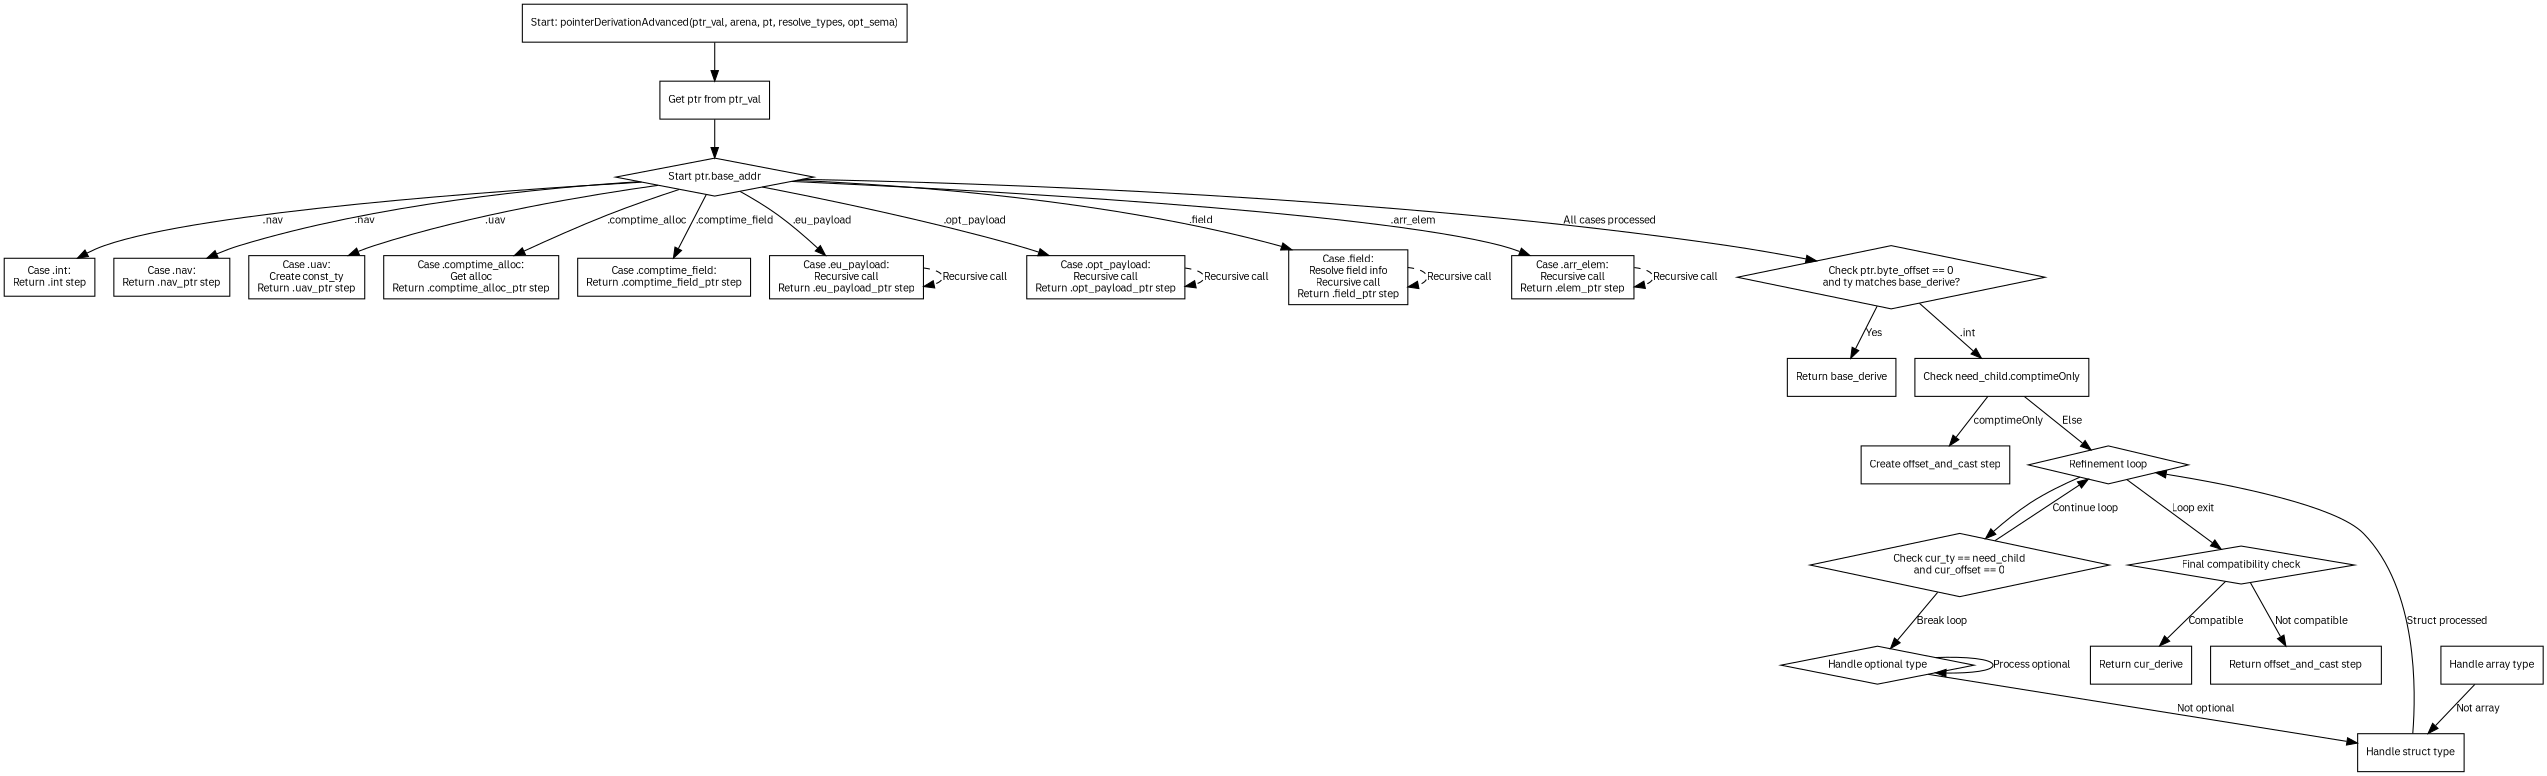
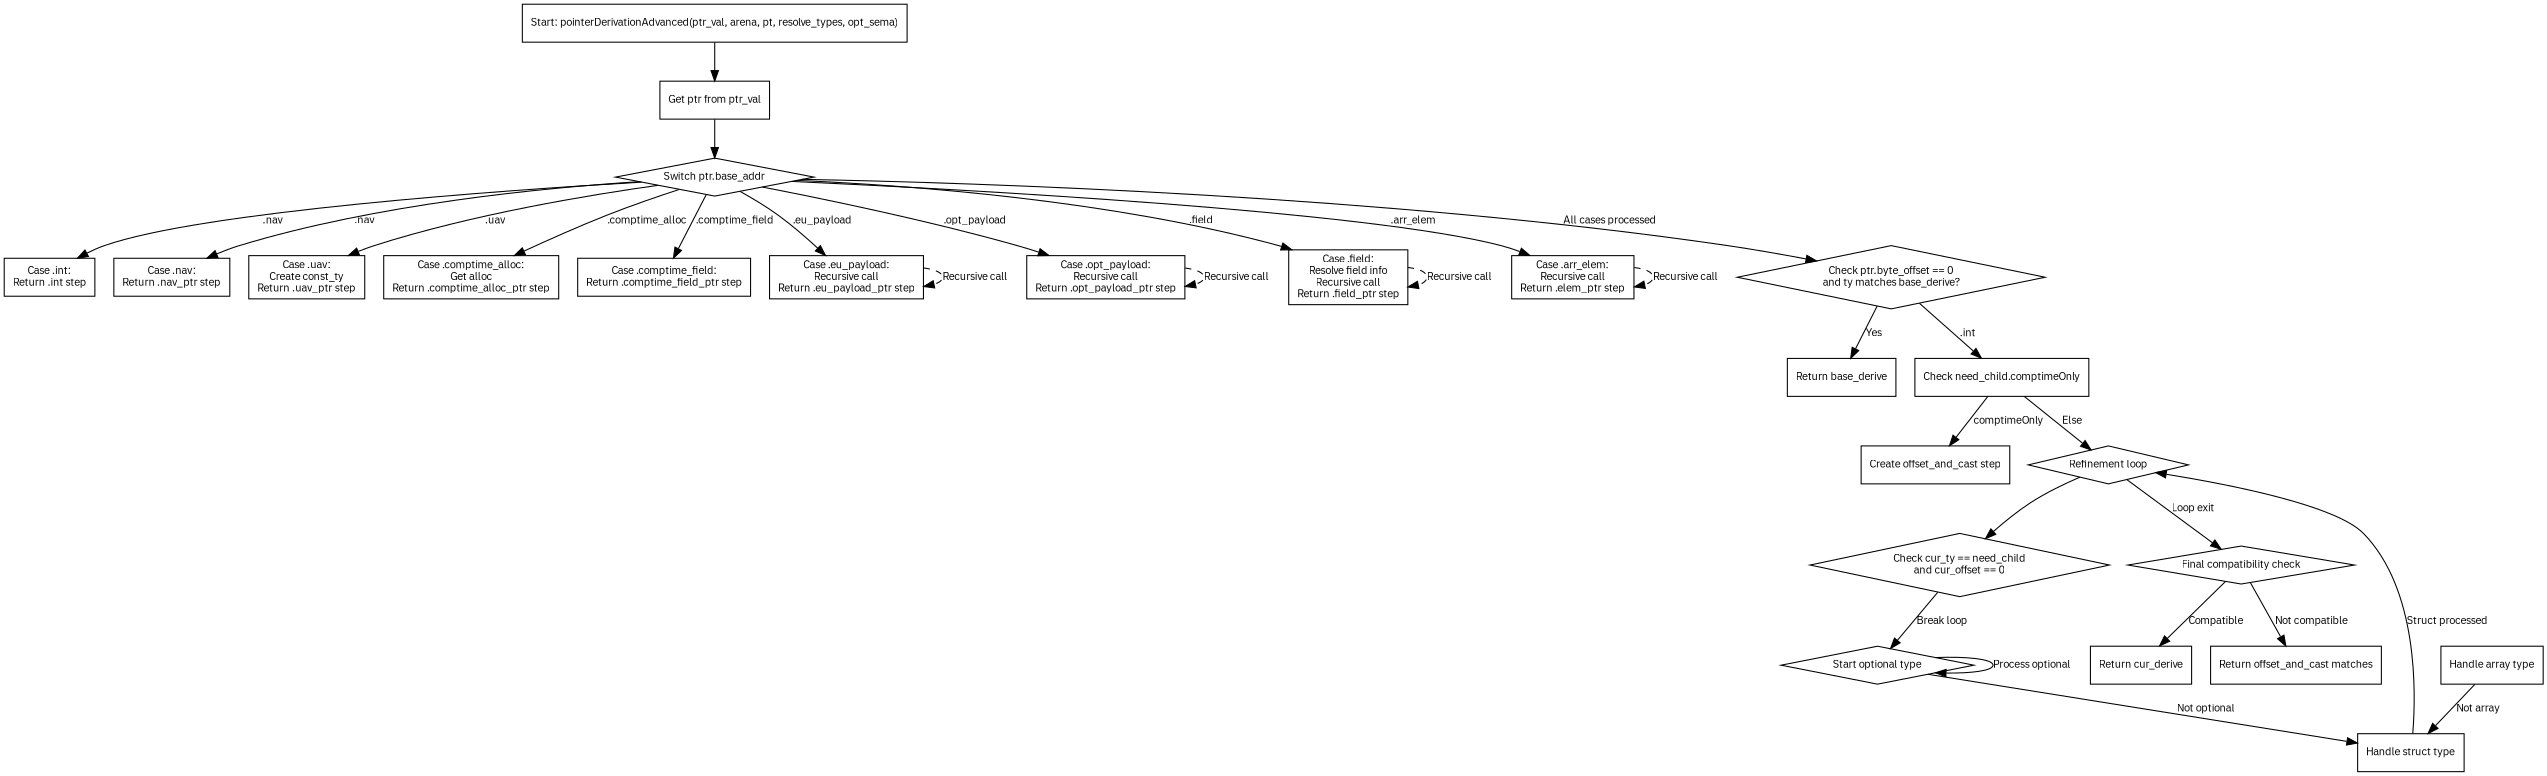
(715, 177) -> (715, 177)
(2037, 513) -> none
(1877, 665) -> (1877, 665)
(2296, 665) -> (2296, 665)
